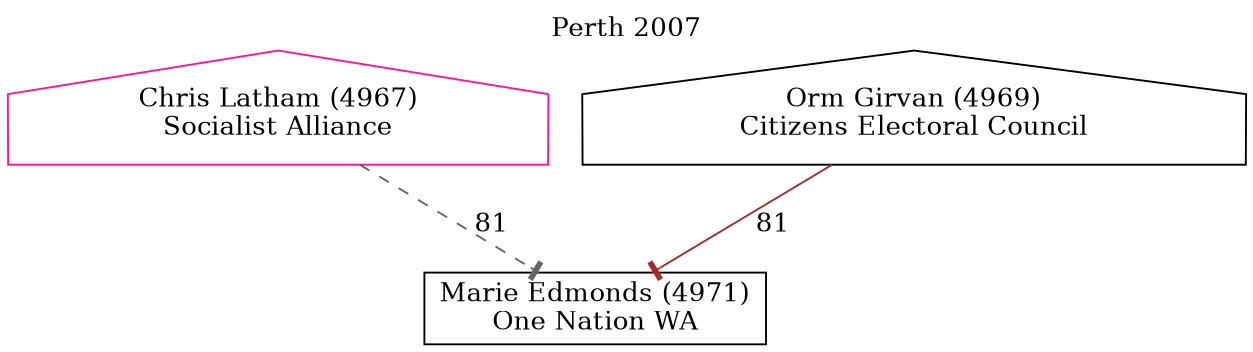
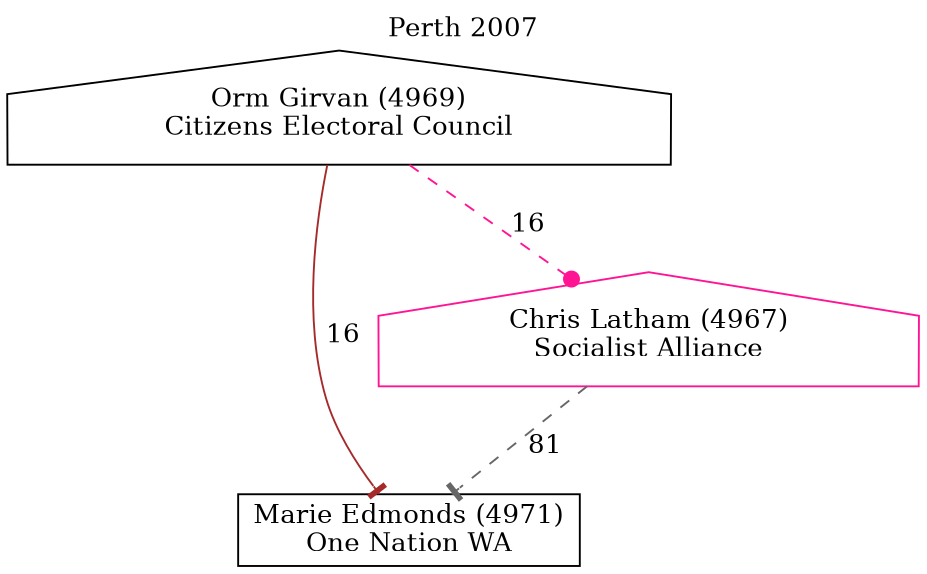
none -> (487, 220)
(774, 224) -> (344, 335)
